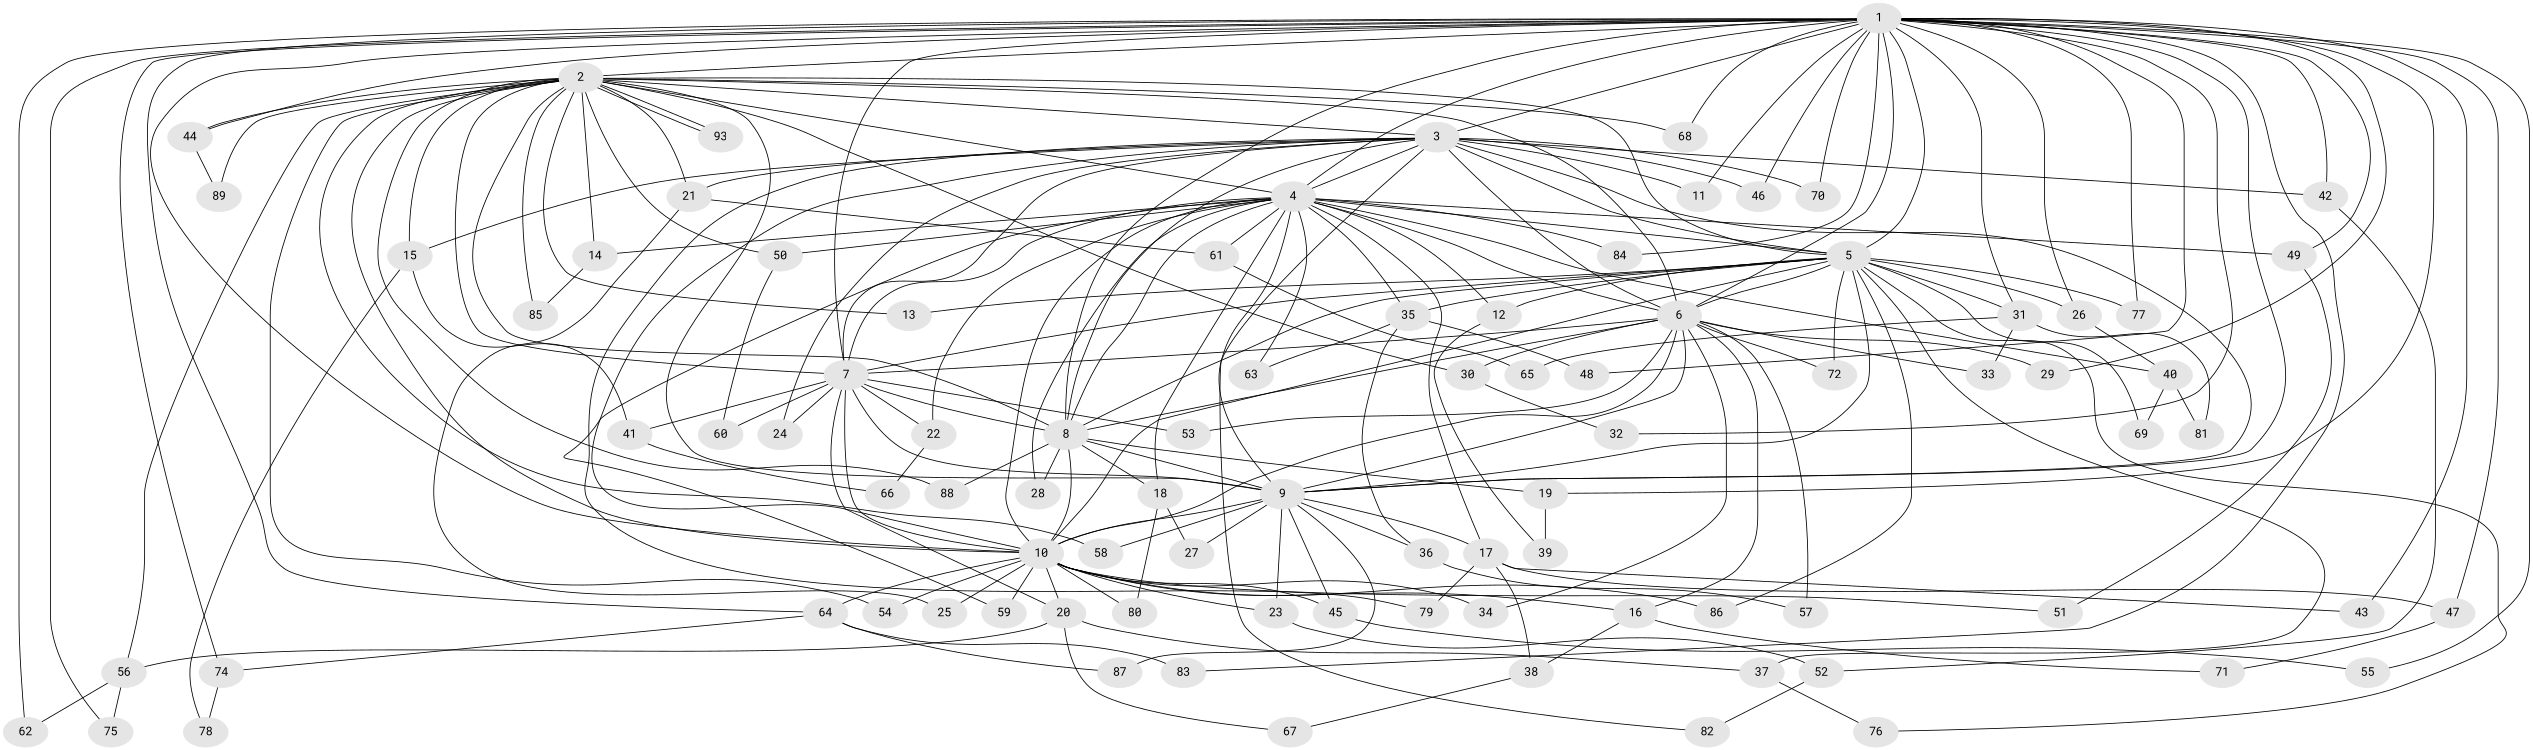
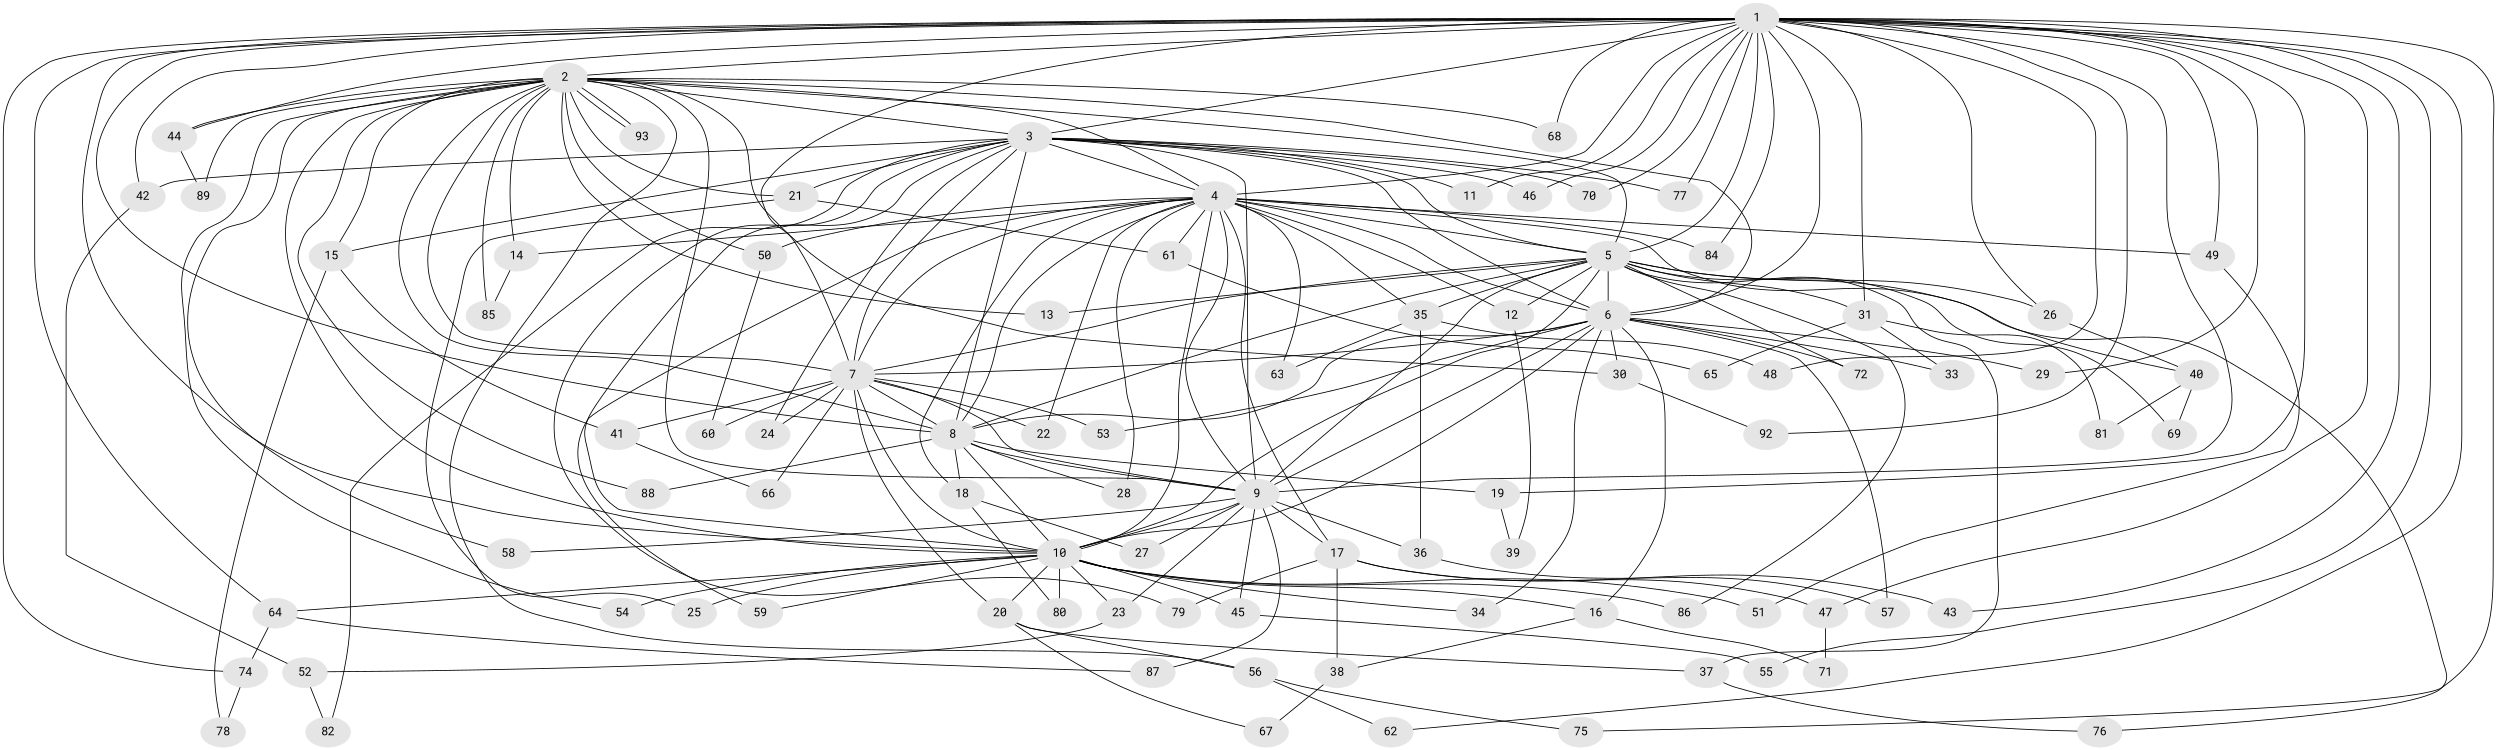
(1991, 274) -> (1357, 154)
(1616, 435) -> (1766, 435)
(911, 464) -> (811, 435)
(1183, 673) -> none
